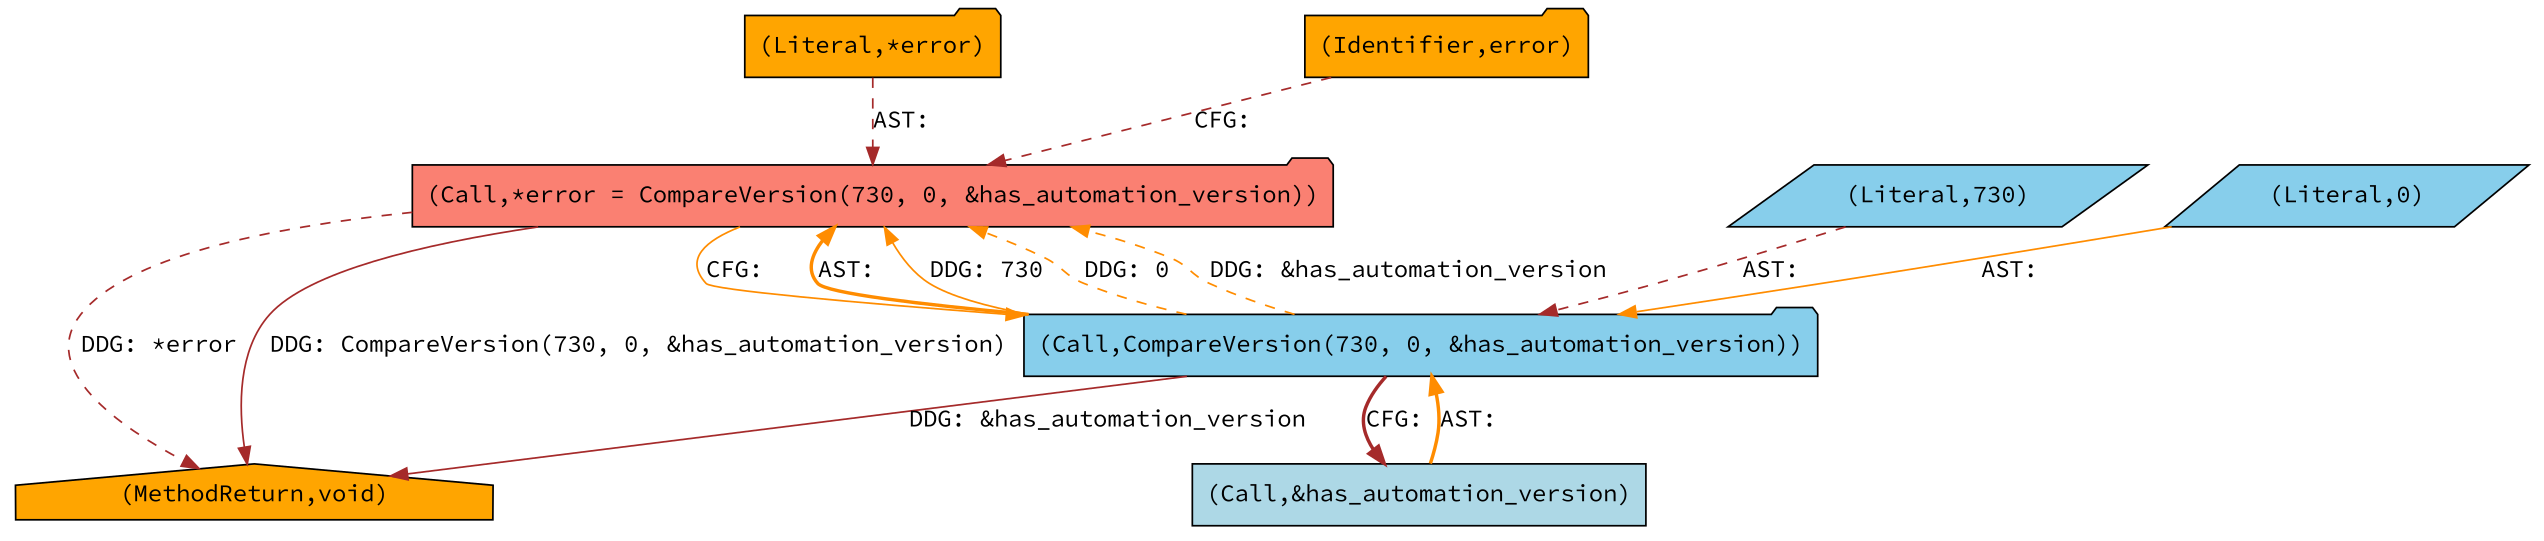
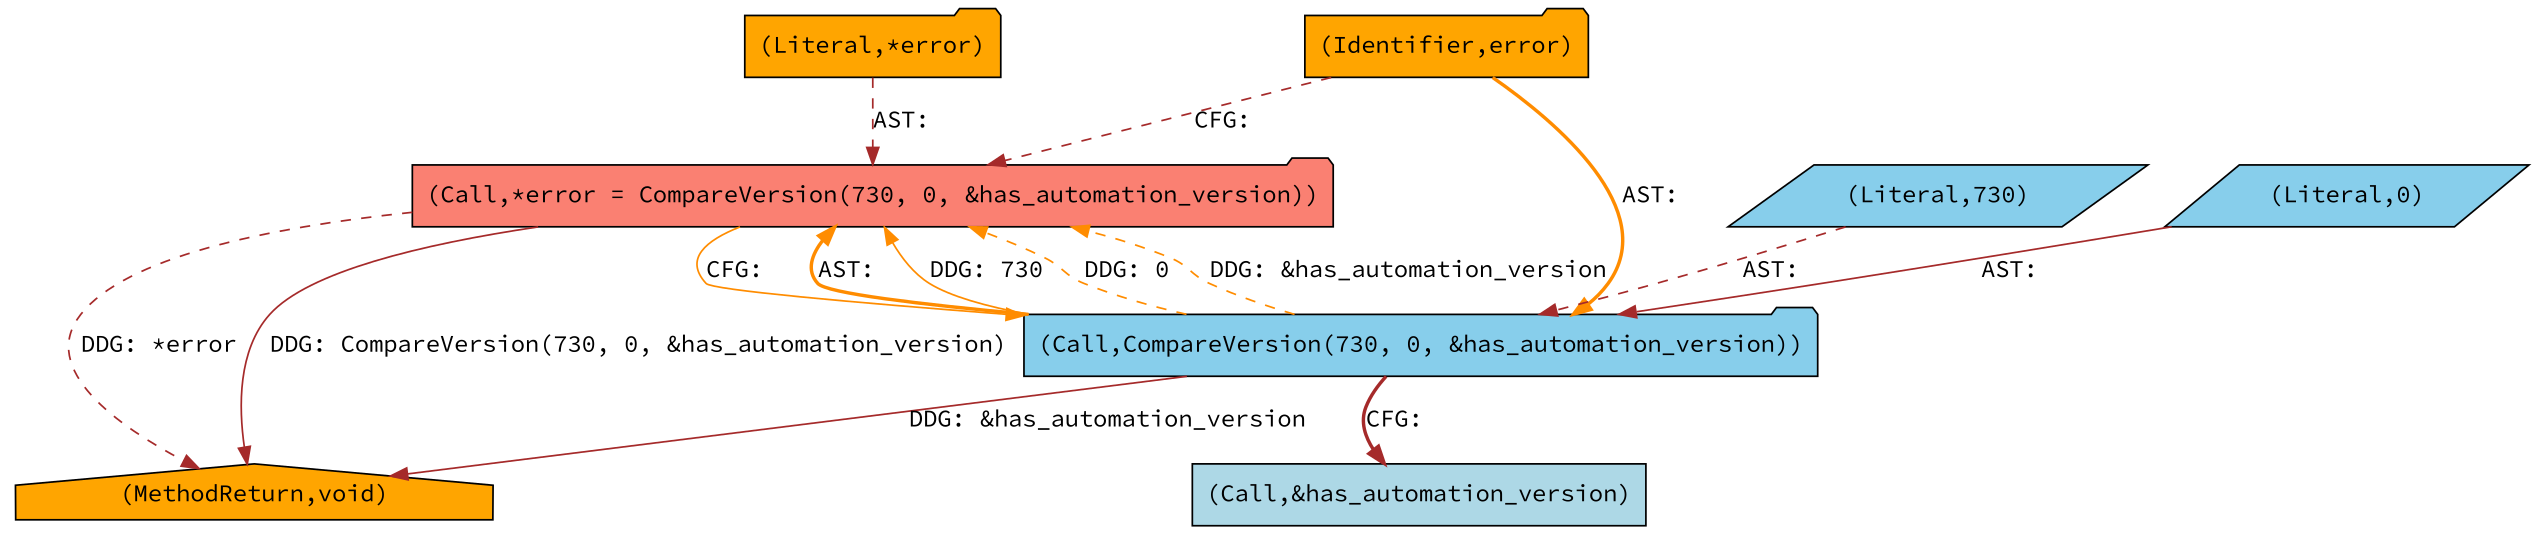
(1904, 270) -> (1904, 270)
(1439, 429) -> (1598, 176)
